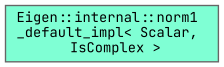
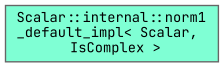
(112, 34) -> (112, 34)
